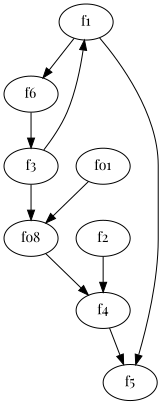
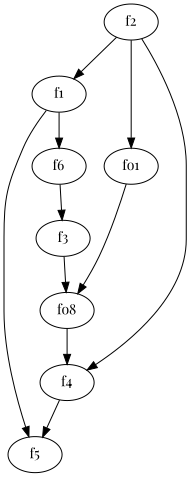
none -> (131, 89)
(71, 103) -> (99, 54)
